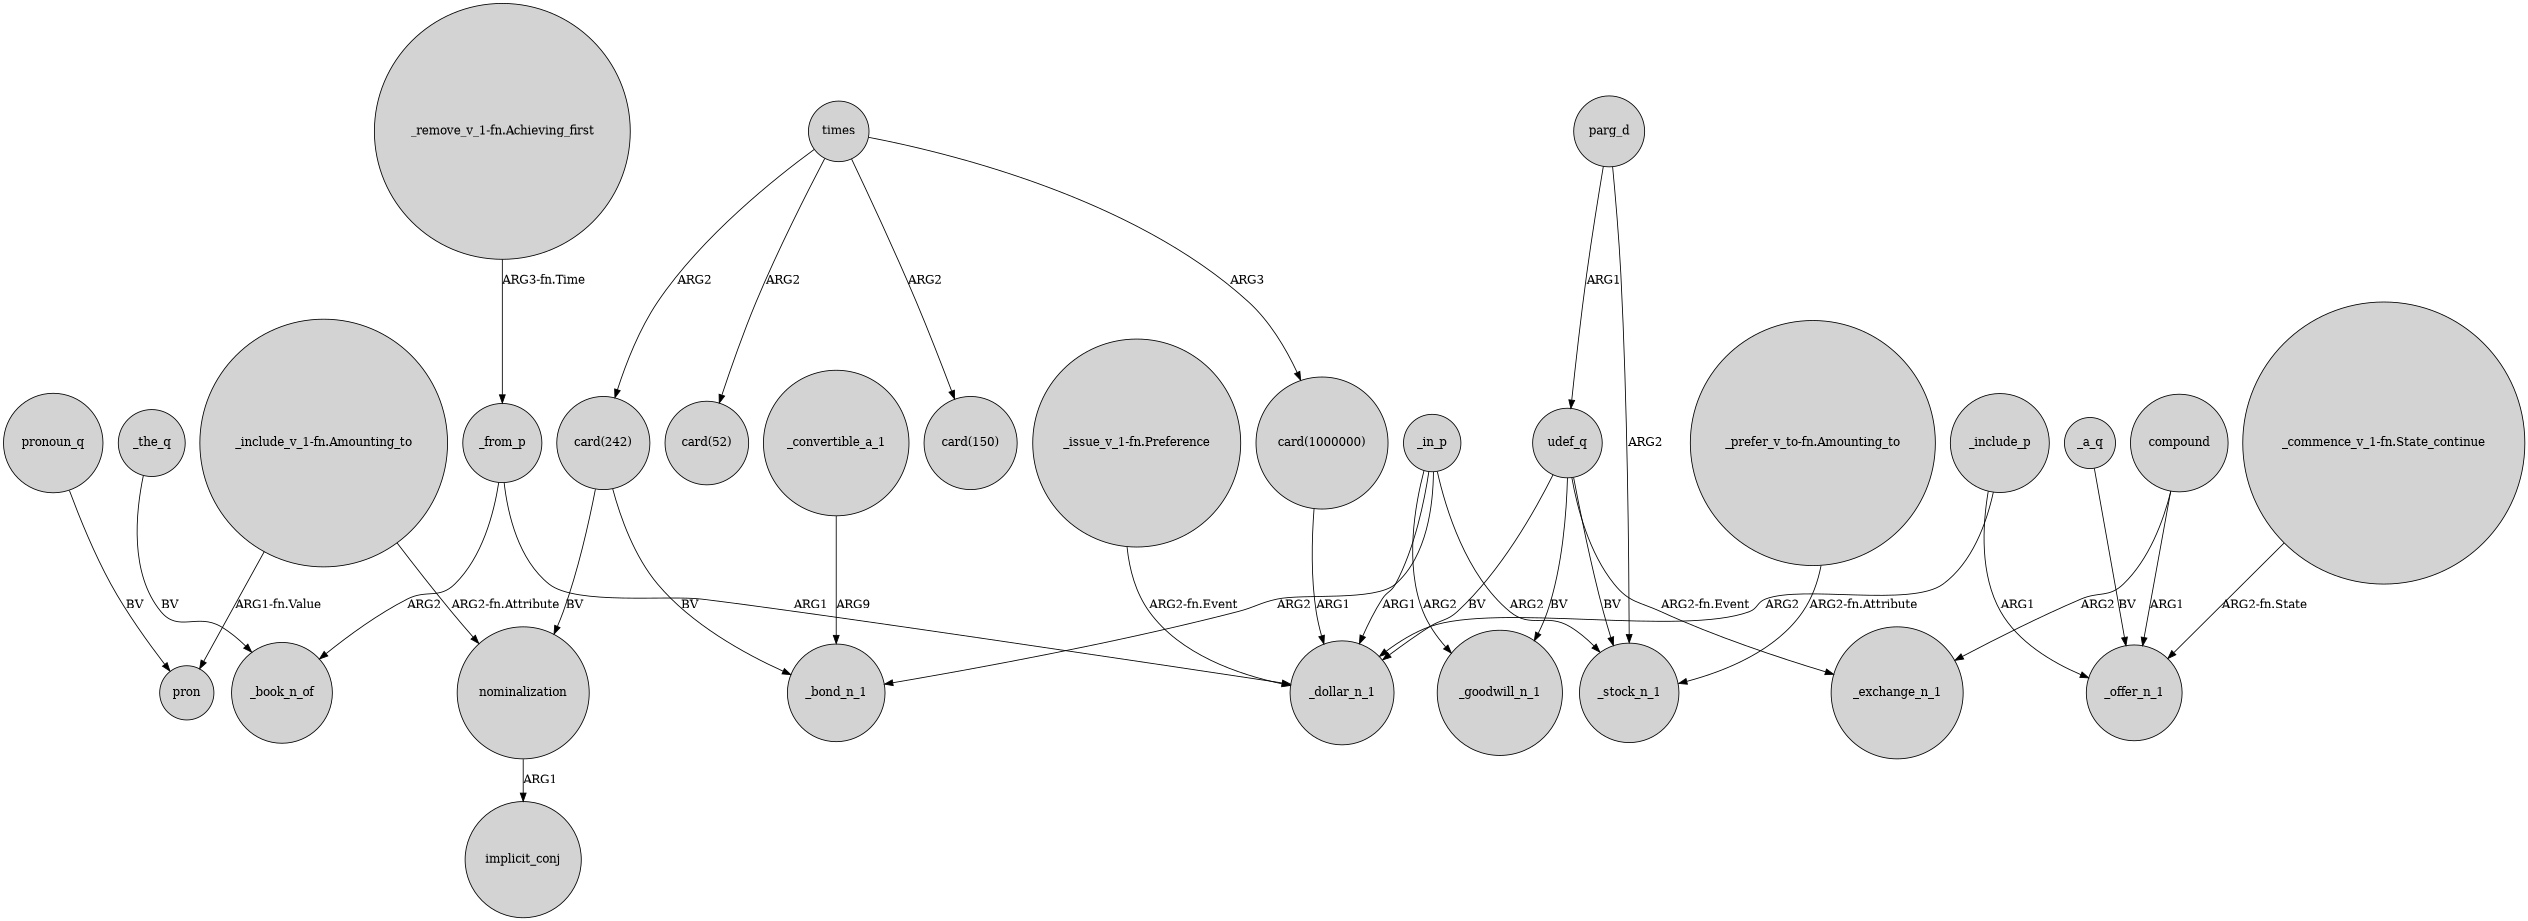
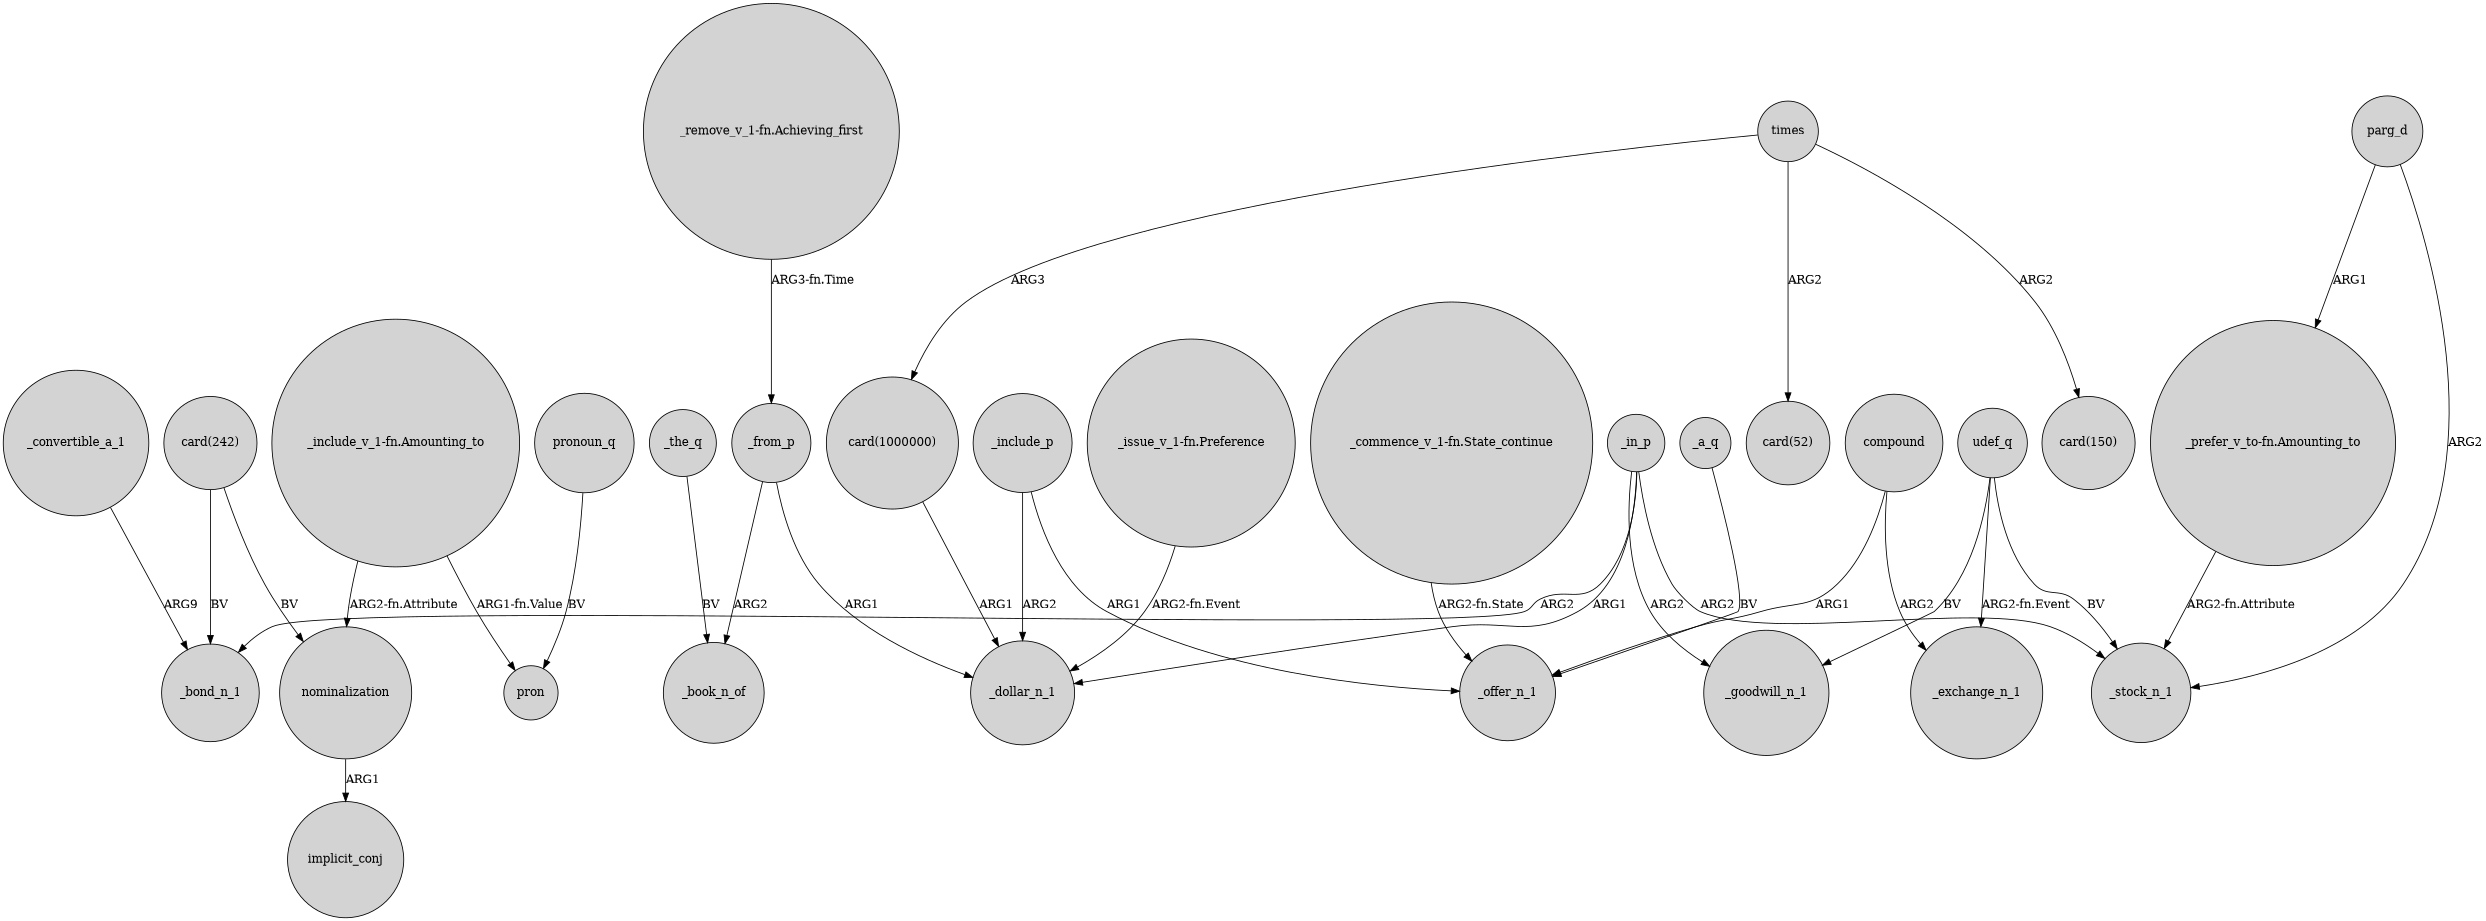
(696, 254) -> none
(1586, 283) -> (2347, 242)
(1491, 575) -> none
